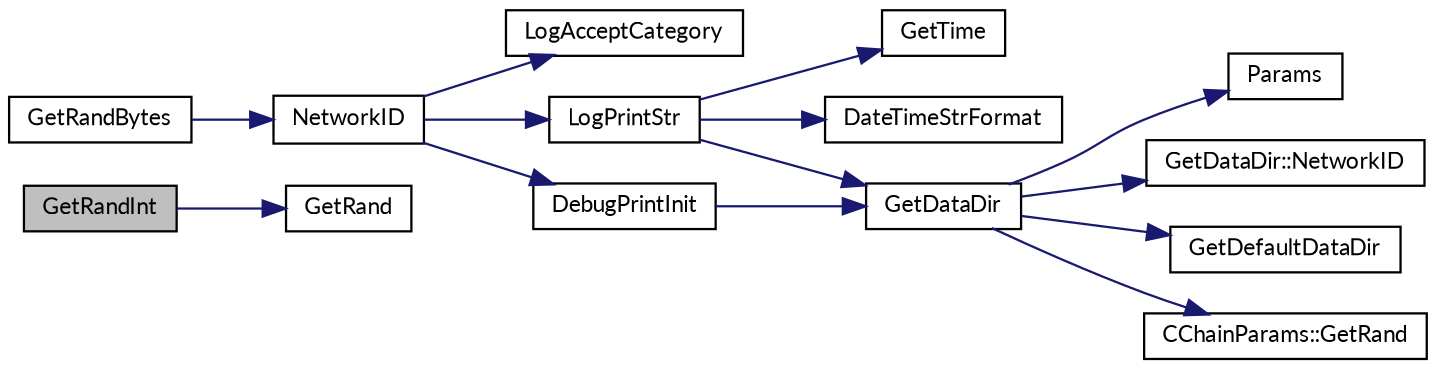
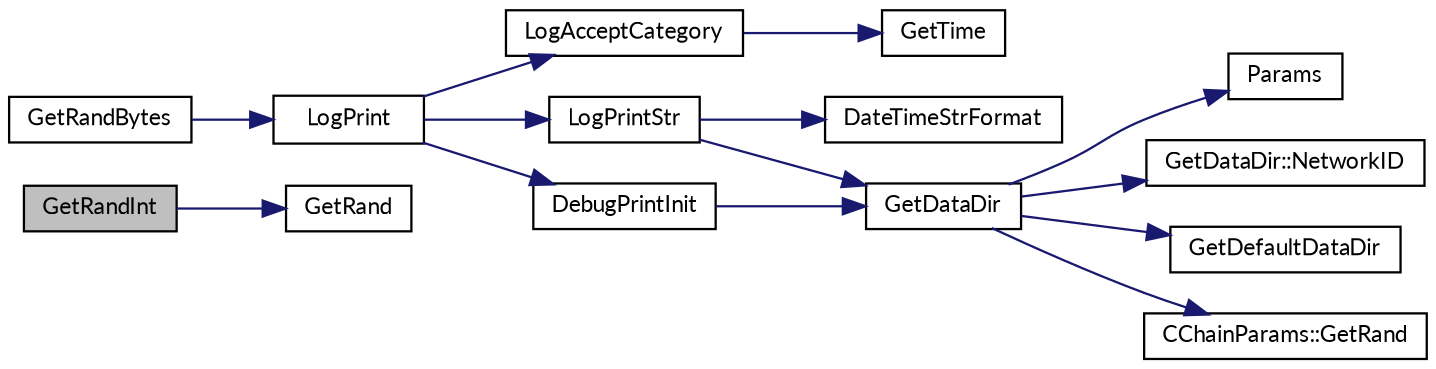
(779, 78) -> (801, 33)
(349, 120) -> (349, 120)
